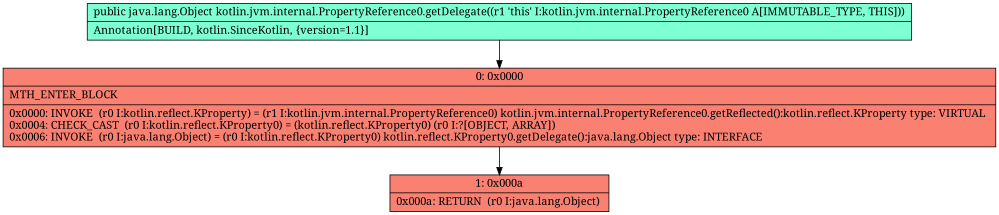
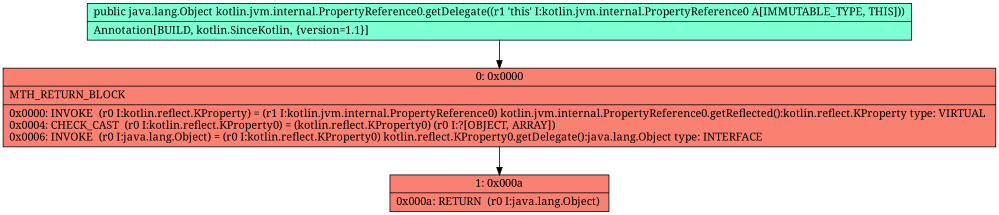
(64, 95) -> (67, 95)
